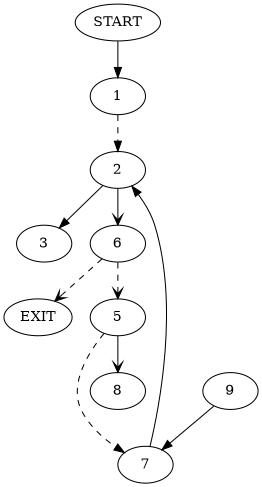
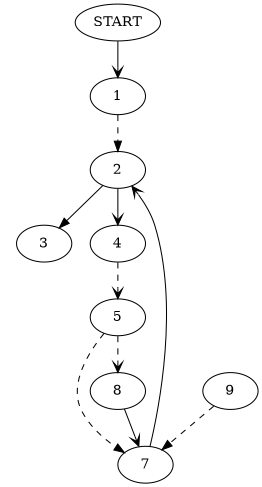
(118, 54) -> (118, 54)
(118, 244) -> (118, 244)
(38, 317) -> none
(166, 319) -> (166, 319)
(118, 349) -> (118, 349)
none -> (130, 423)
(192, 425) -> (192, 425)
